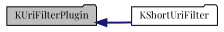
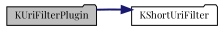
(119, 23) -> (109, 10)
